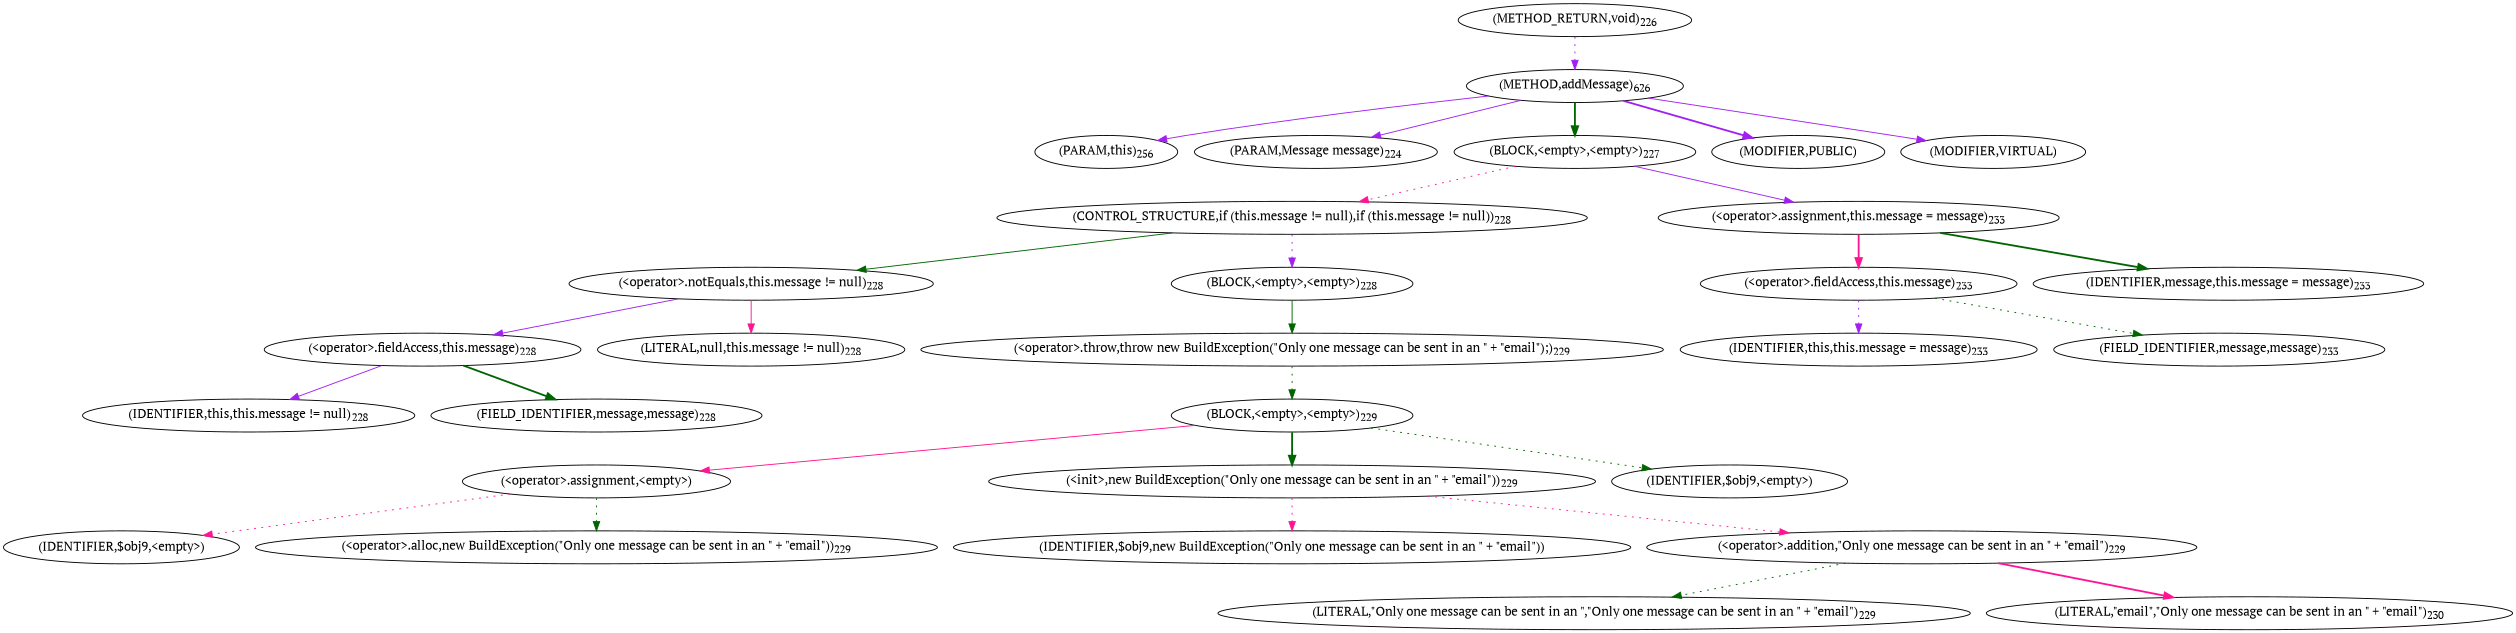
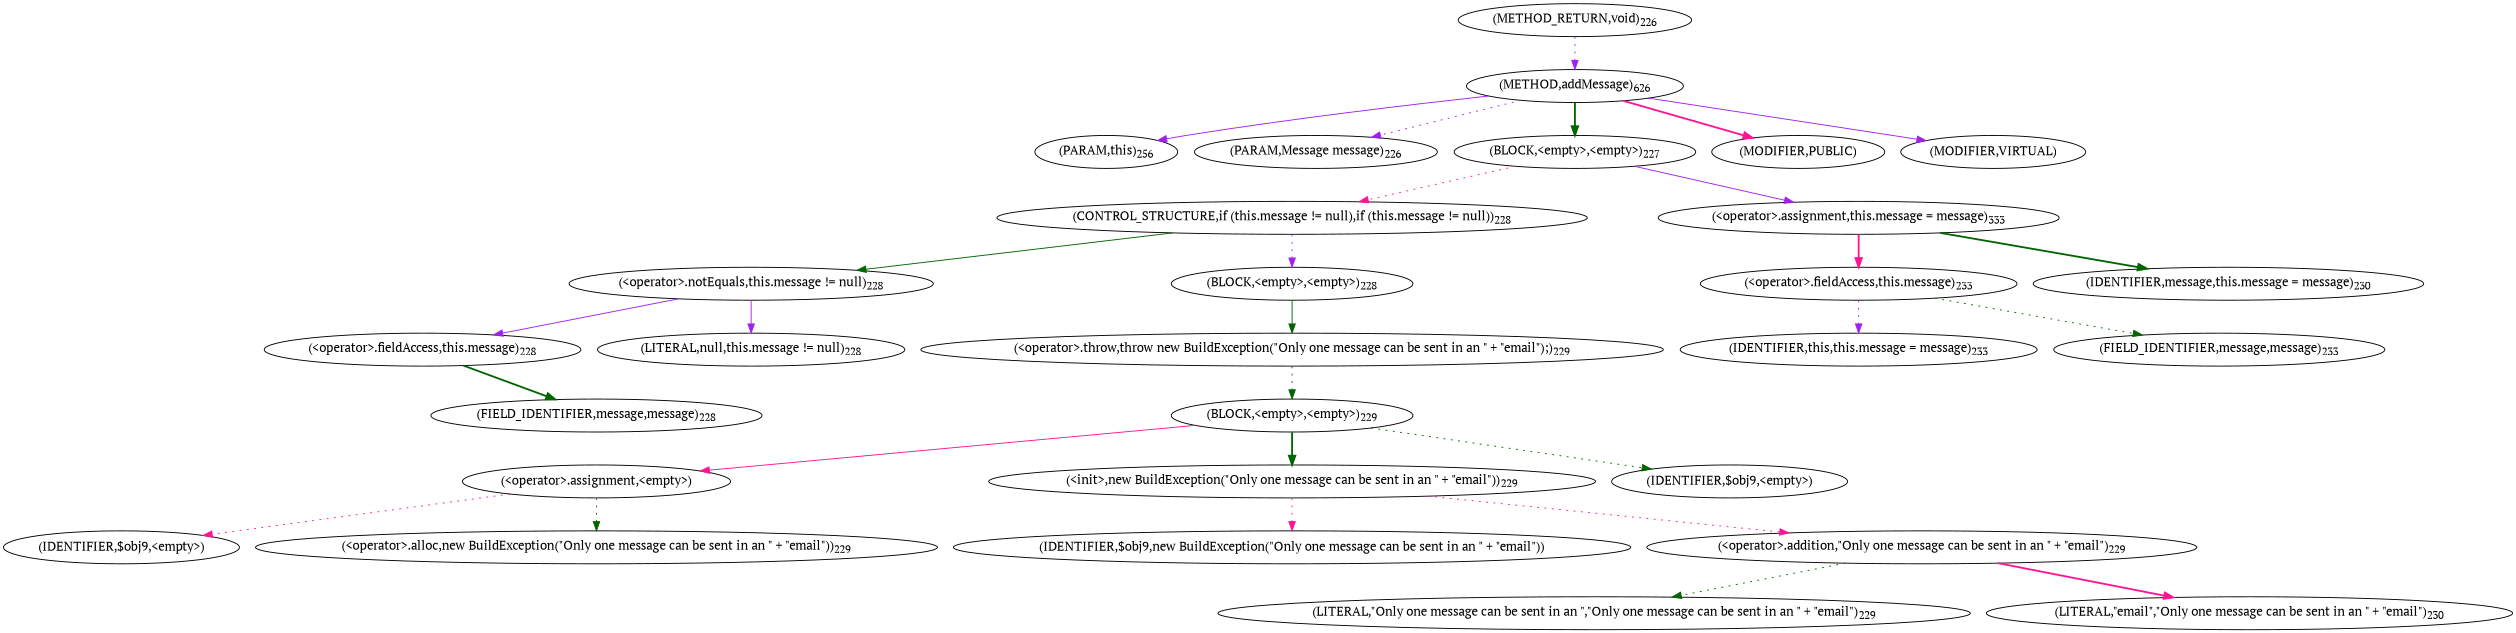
(1451, 118) -> (1451, 118)
(1684, 118) -> (1684, 118)
(1393, 151) -> (1393, 151)
(1997, 216) -> (1997, 216)
(2363, 282) -> (2363, 282)
(751, 312) -> (751, 312)
(249, 416) -> none
